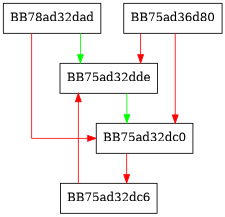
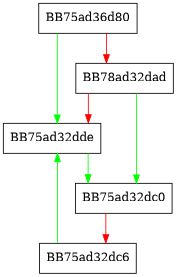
(80, 44) -> (88, 104)
(141, 44) -> (57, 74)
(175, 74) -> (106, 44)
(32, 114) -> (136, 134)
(78, 144) -> (58, 202)
